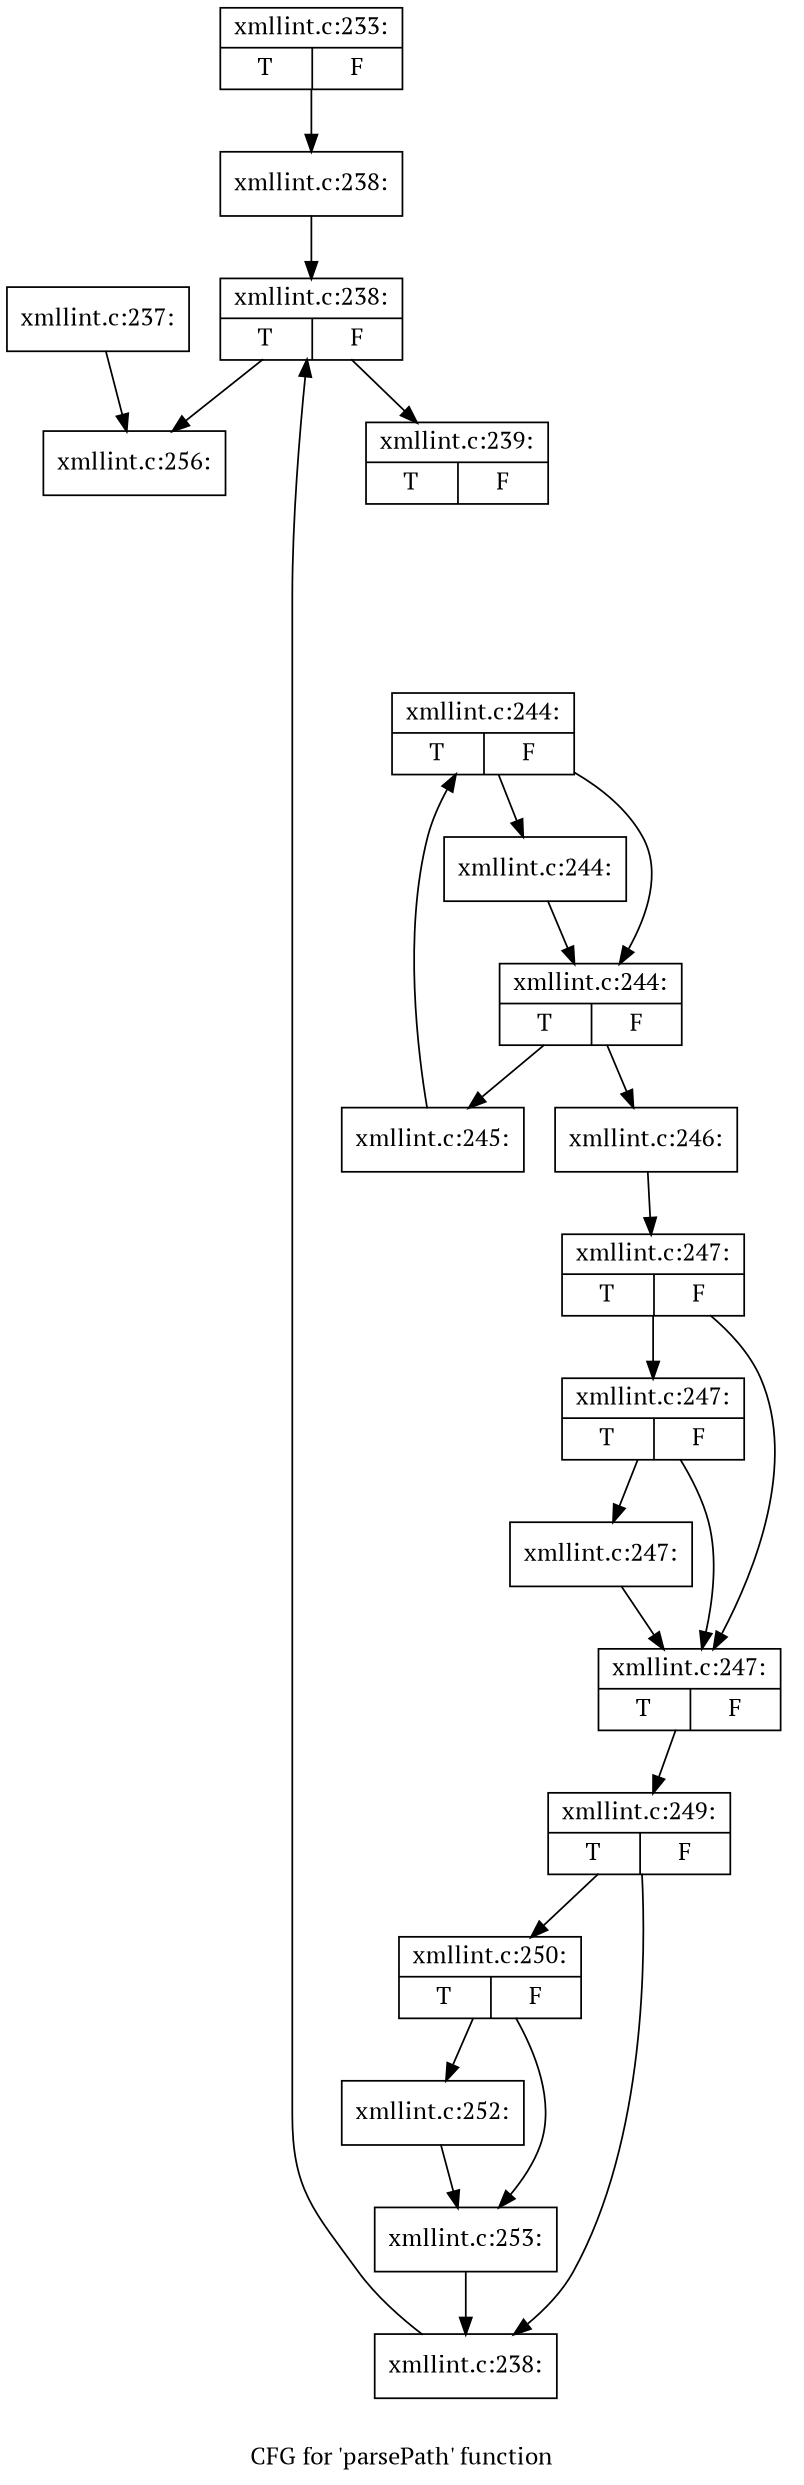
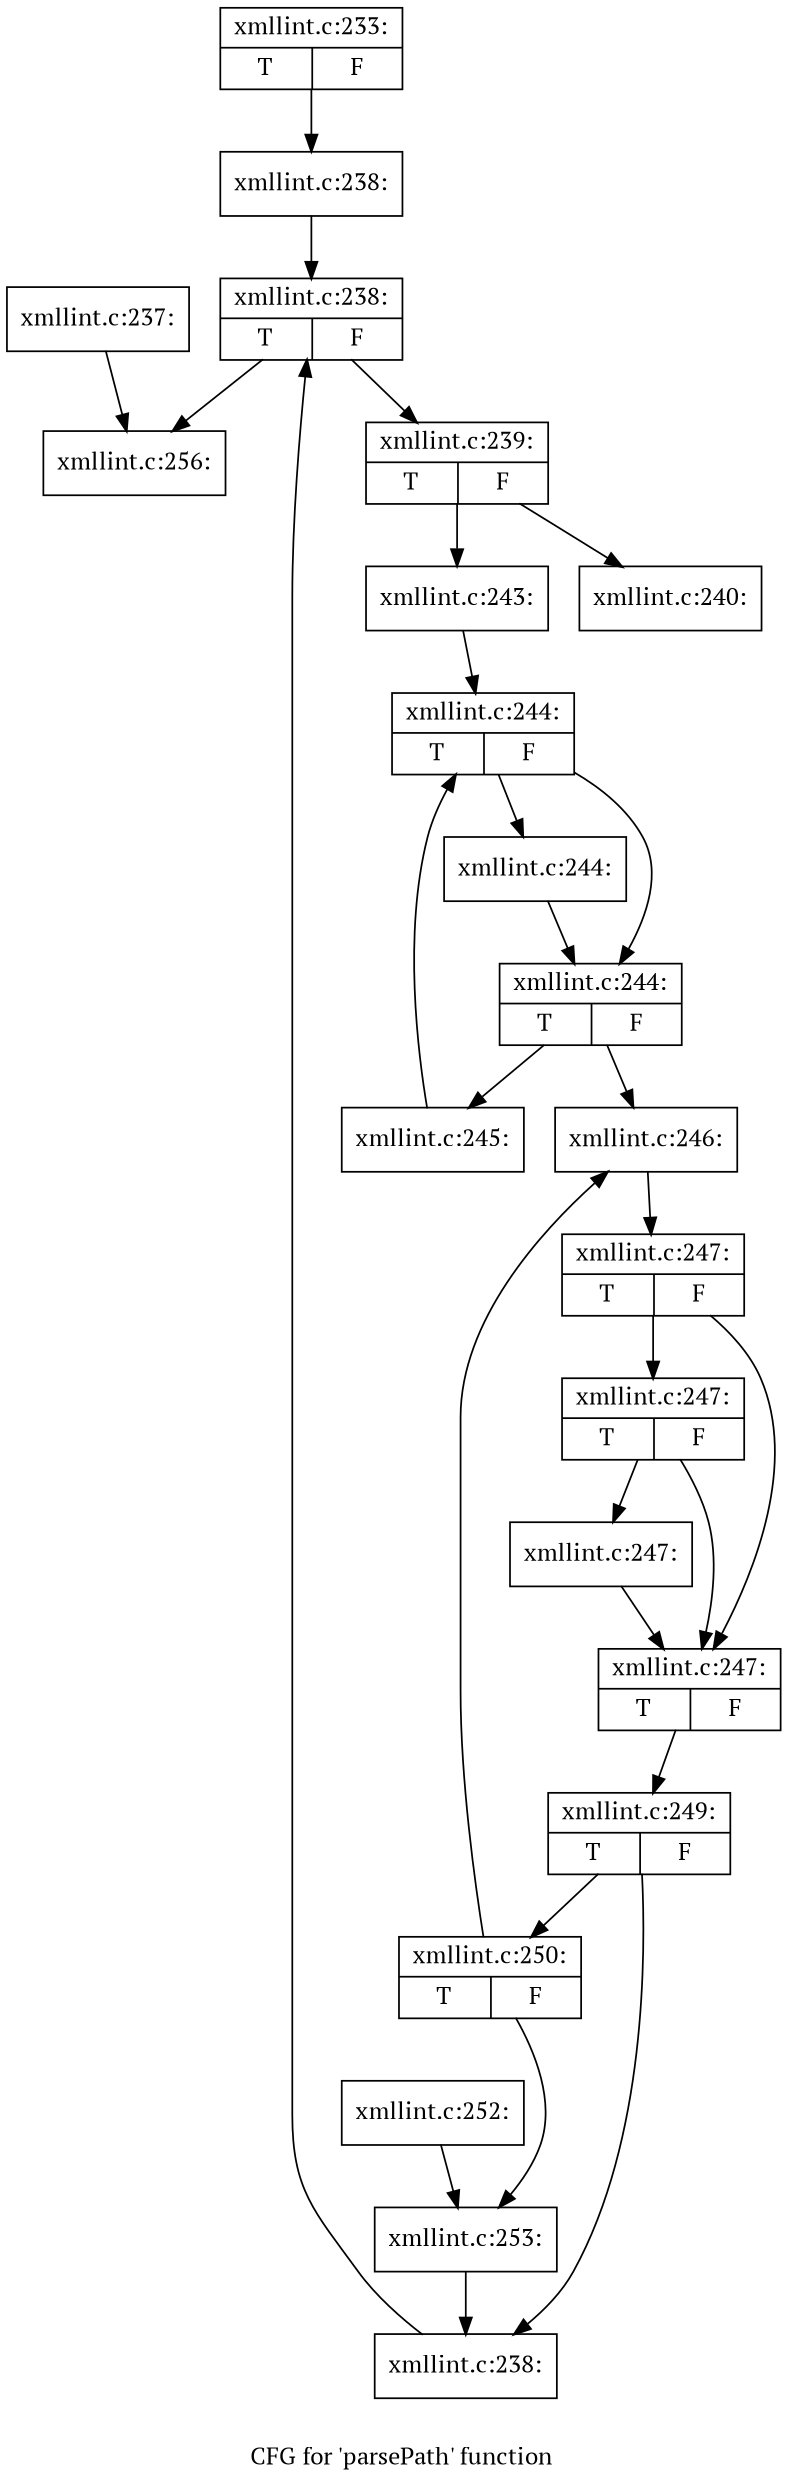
none -> (457, 598)
none -> (670, 598)
(463, 2041) -> (461, 1539)
